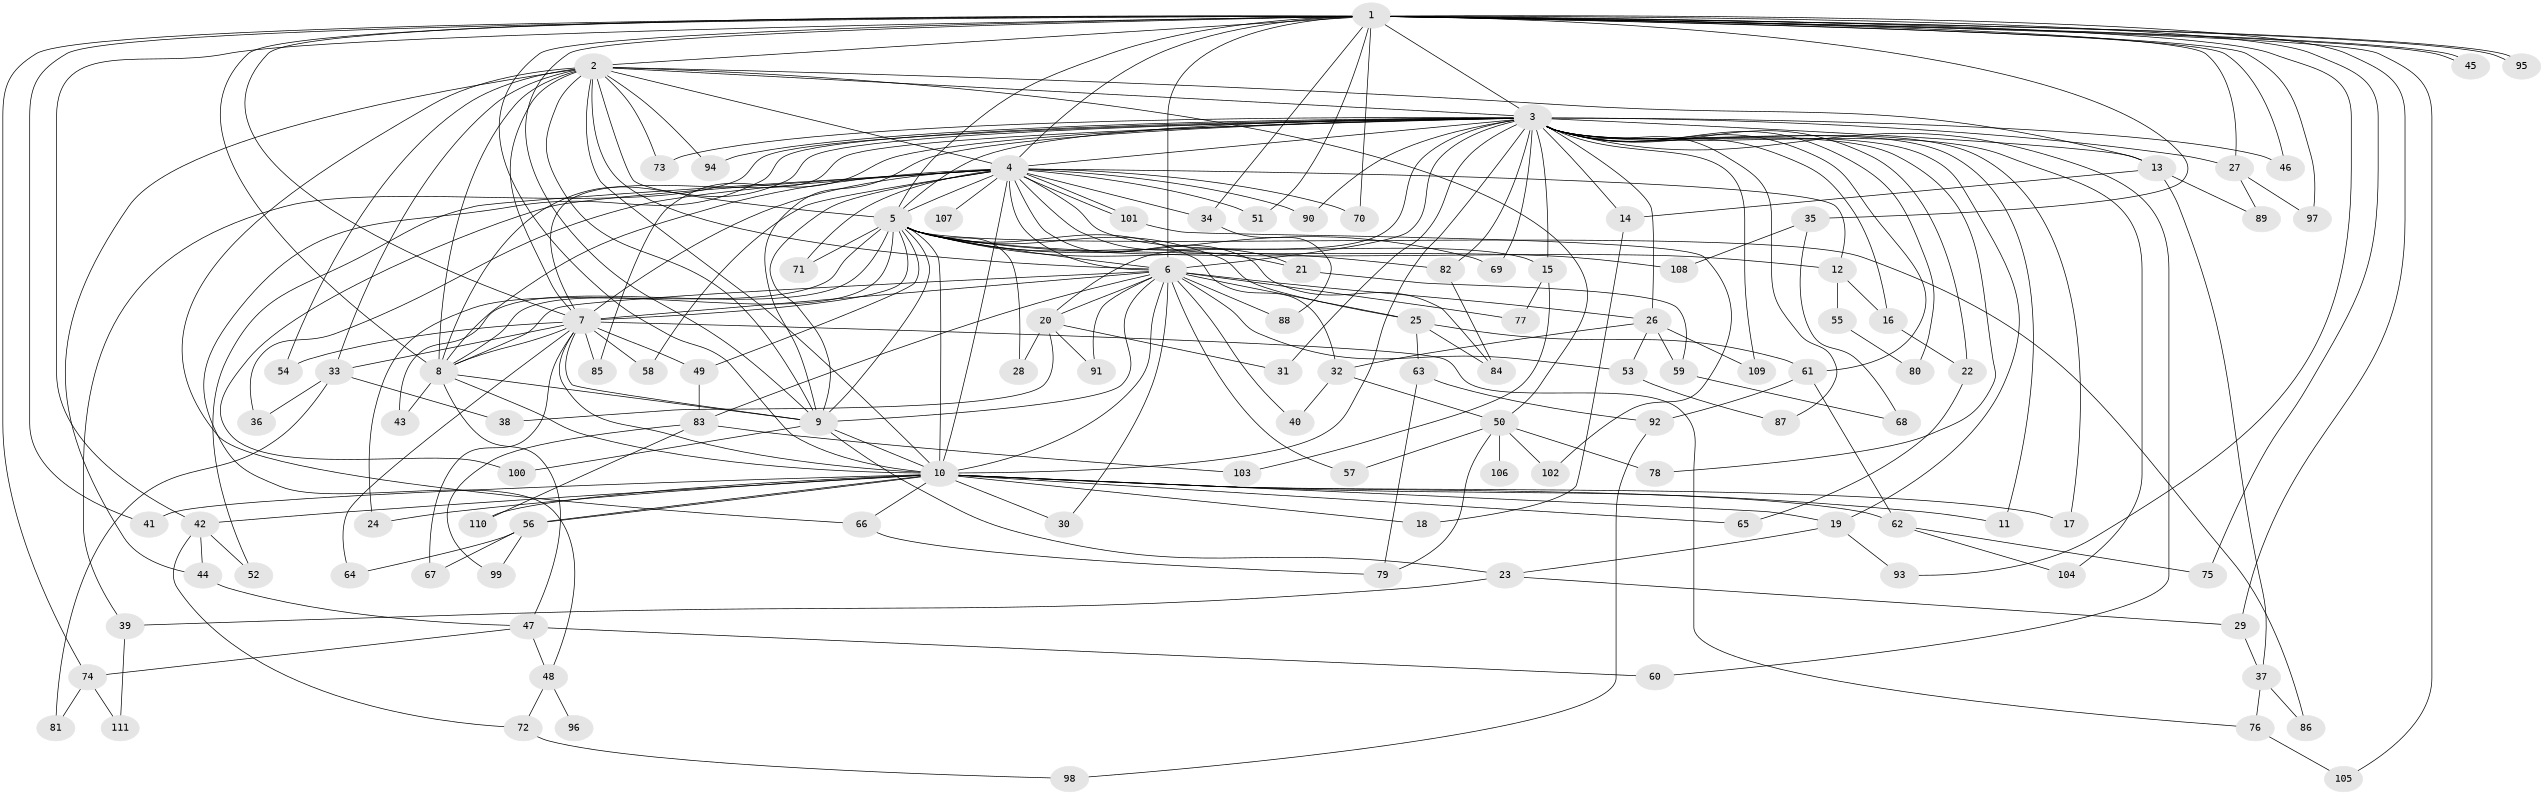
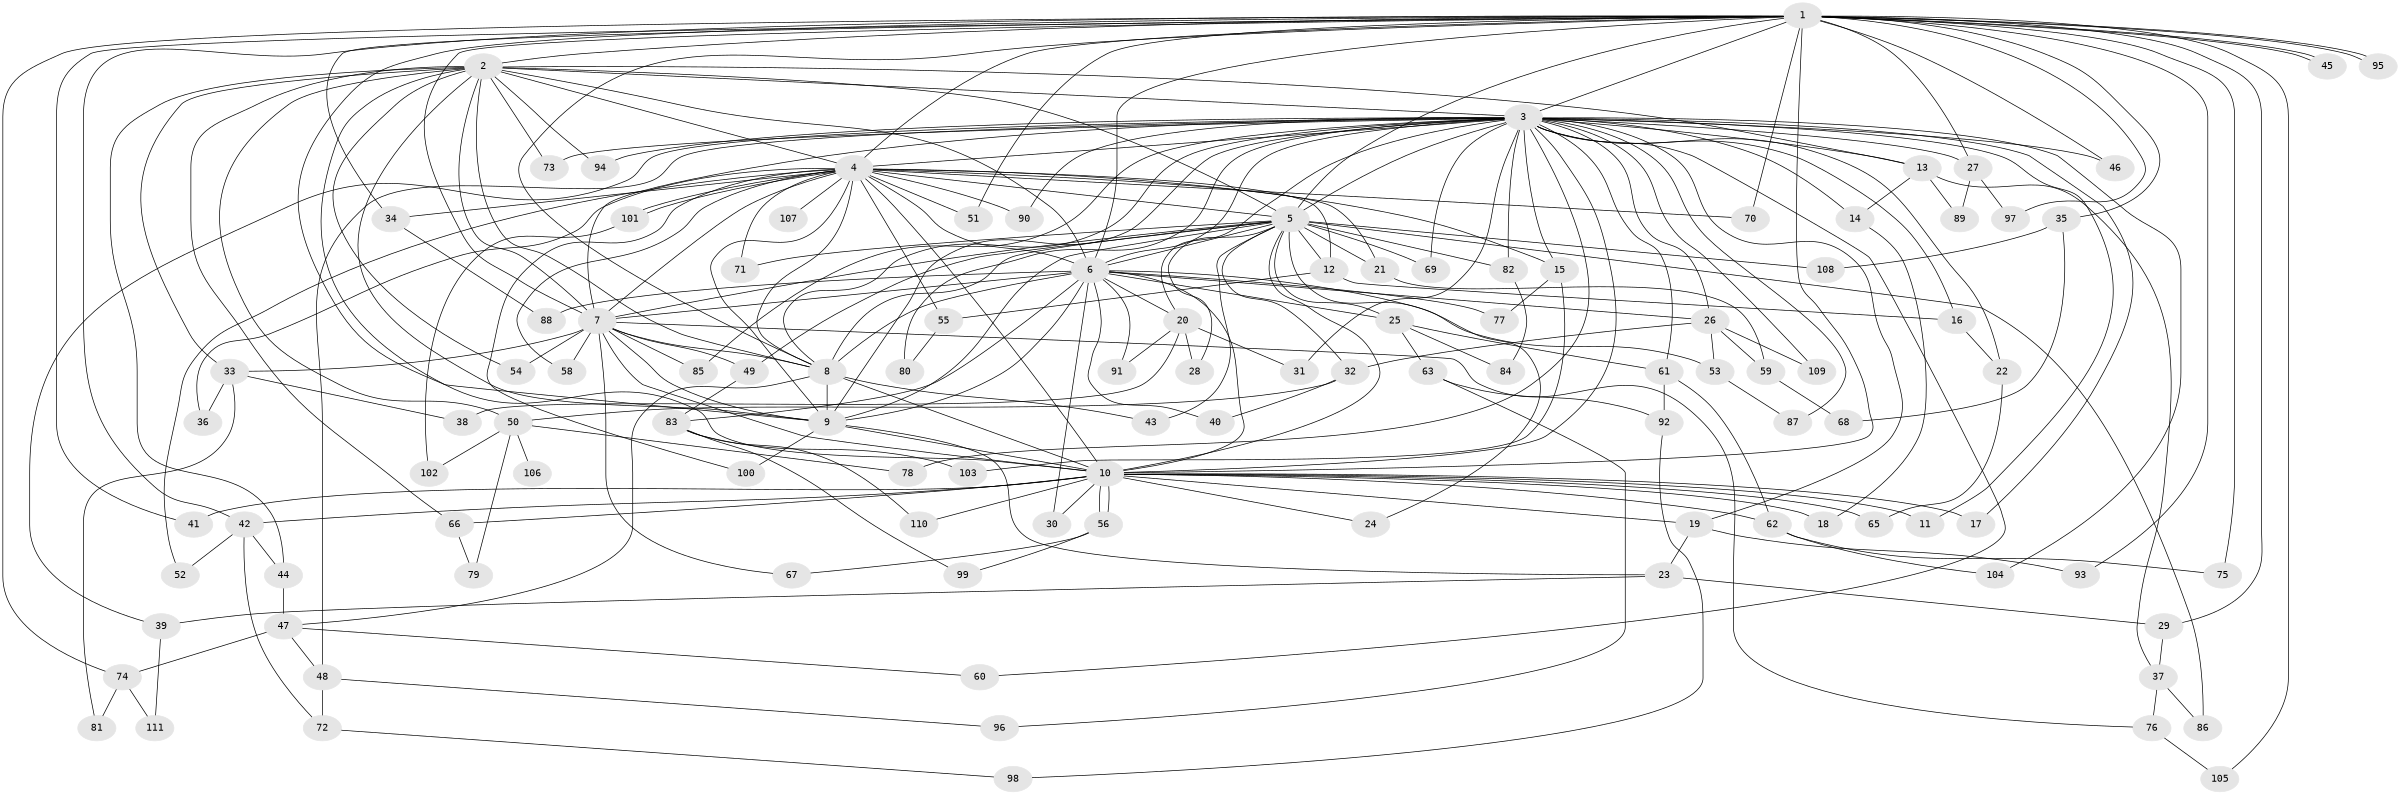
(1261, 270) -> (897, 241)
(1350, 474) -> none
(1401, 474) -> (1507, 676)
(350, 575) -> none
